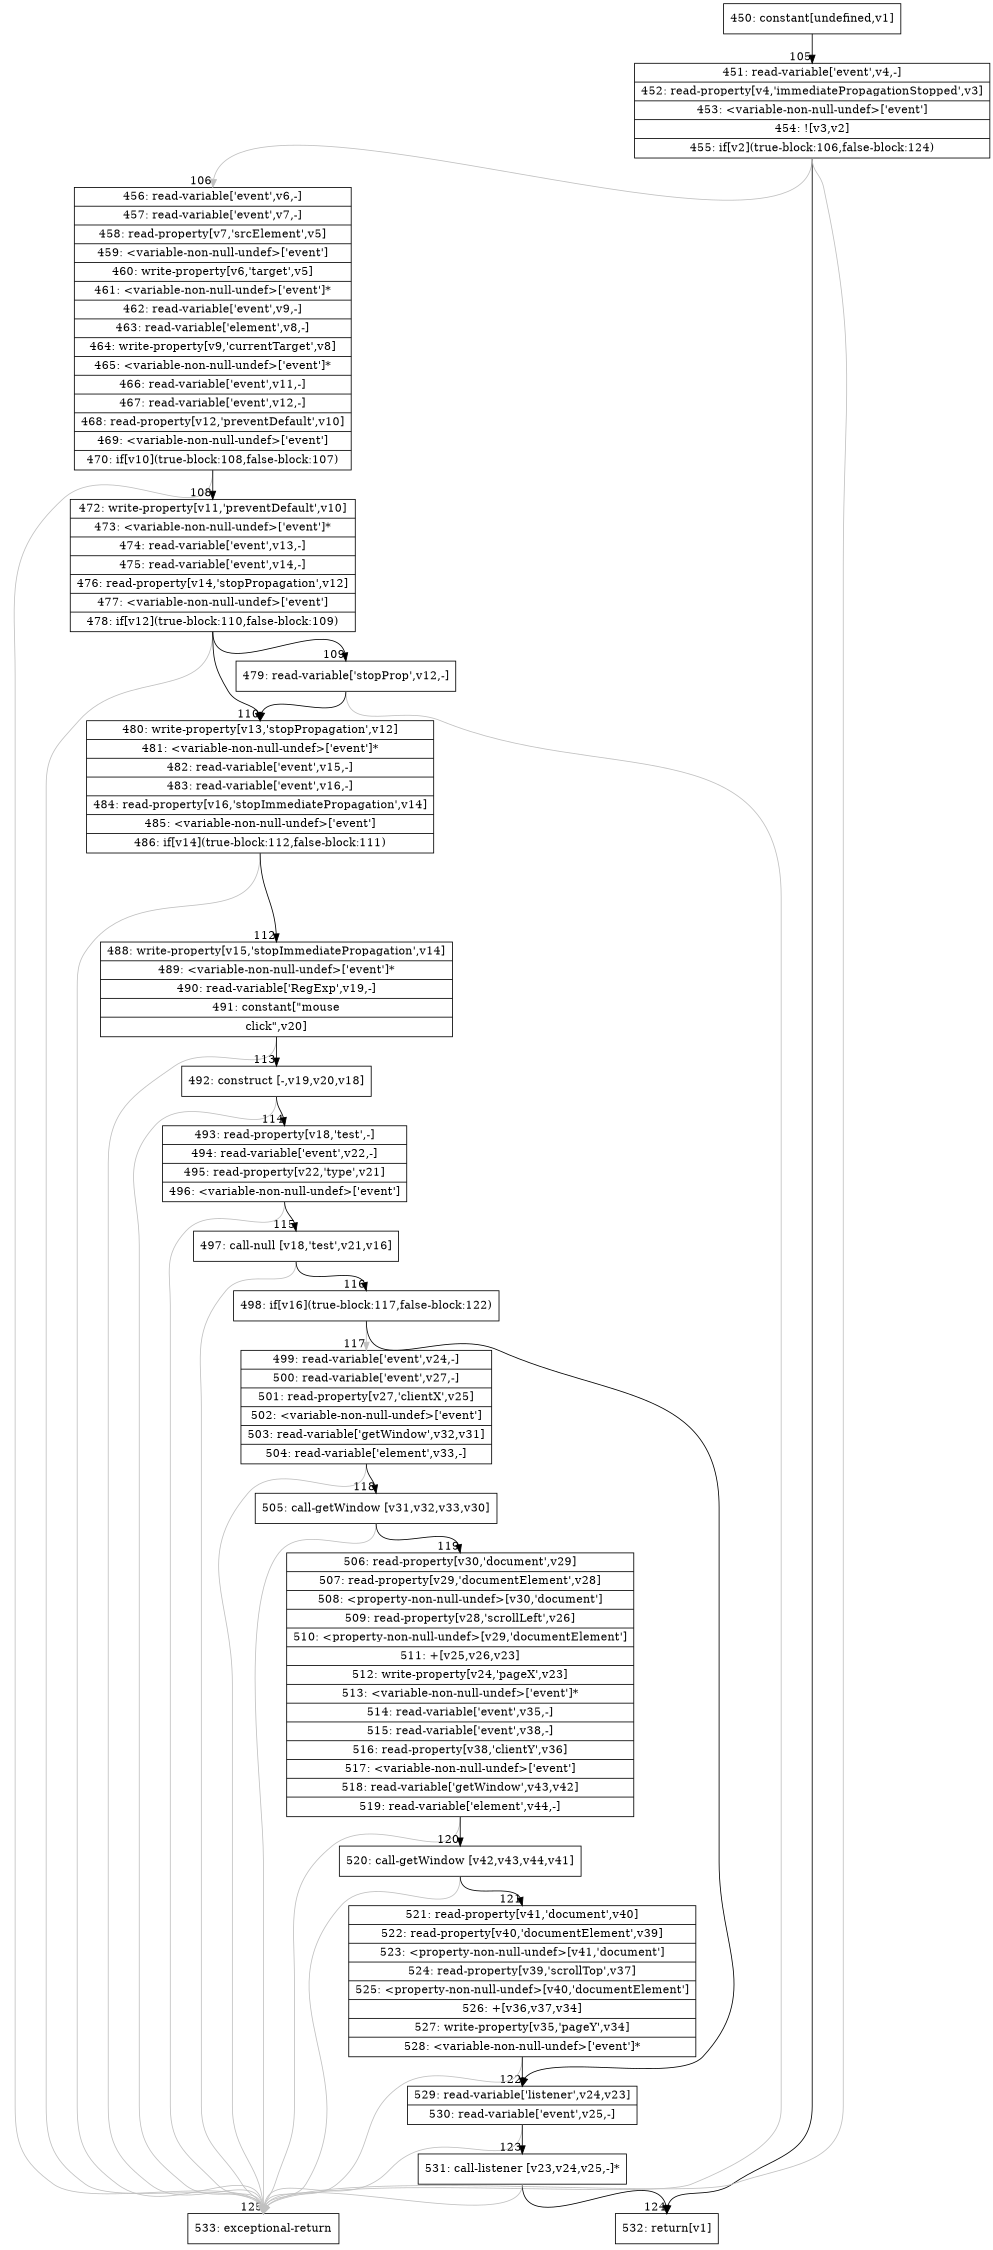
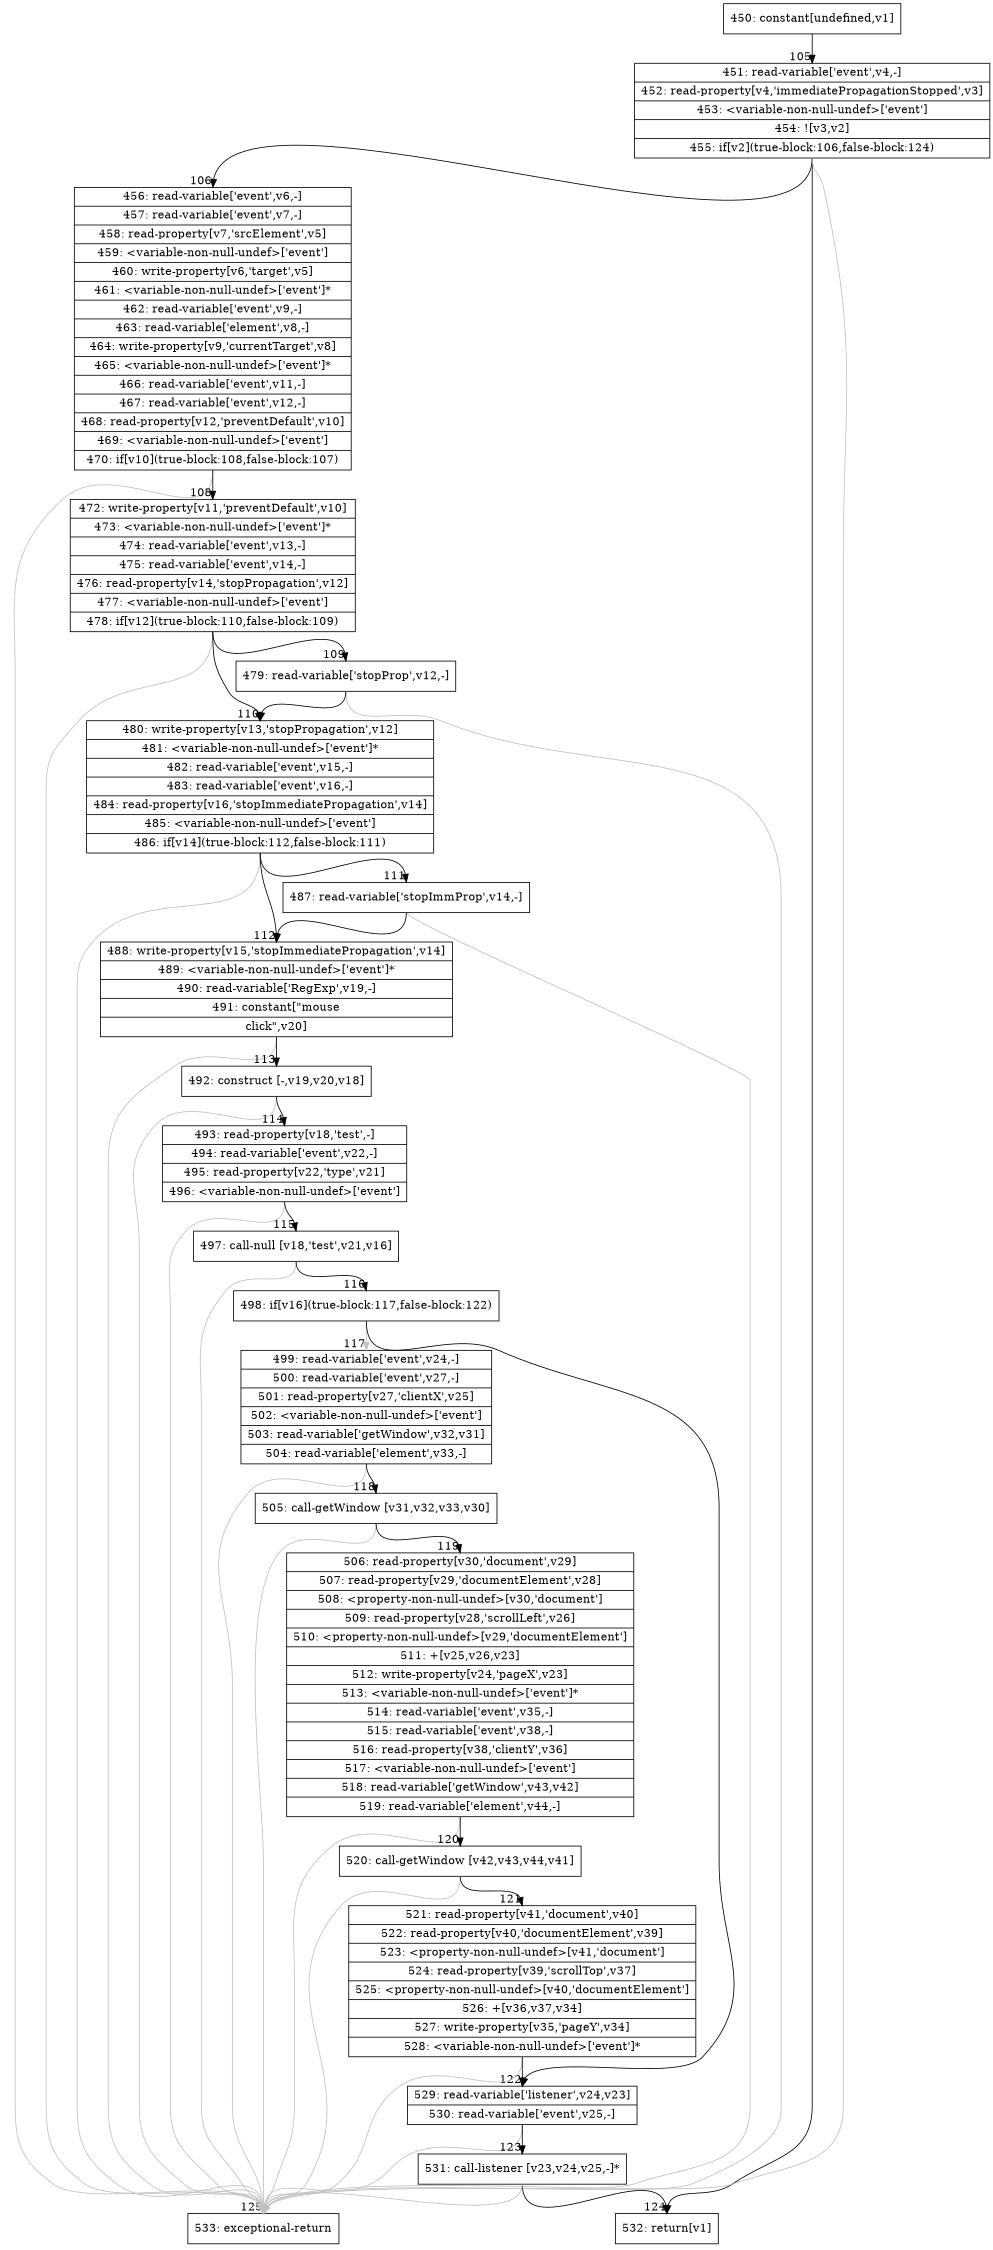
(516, 173) -> (516, 173)
none -> (406, 898)
